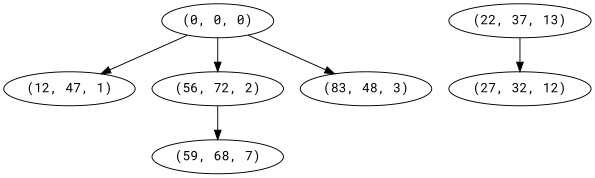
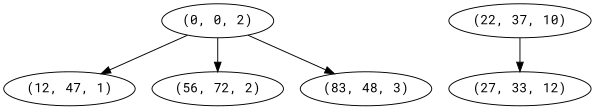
(218, 21) -> (218, 21)
(520, 21) -> (520, 21)
(520, 89) -> (520, 89)
(218, 157) -> none
